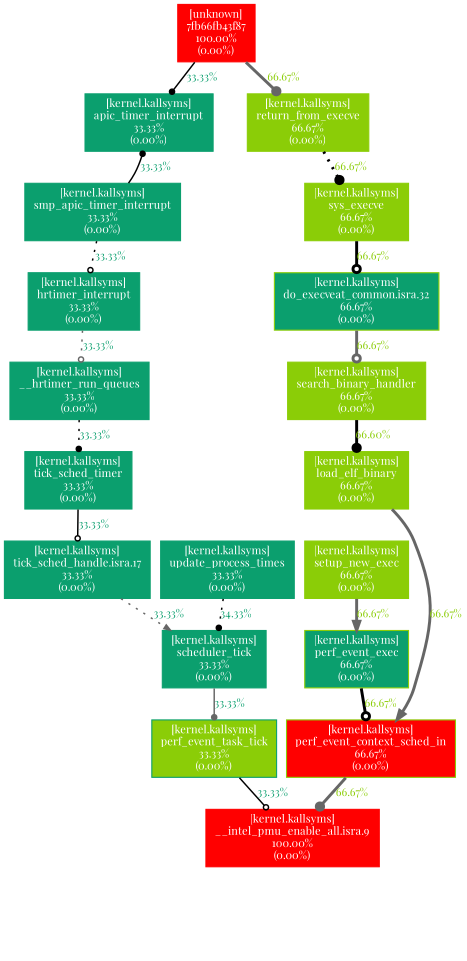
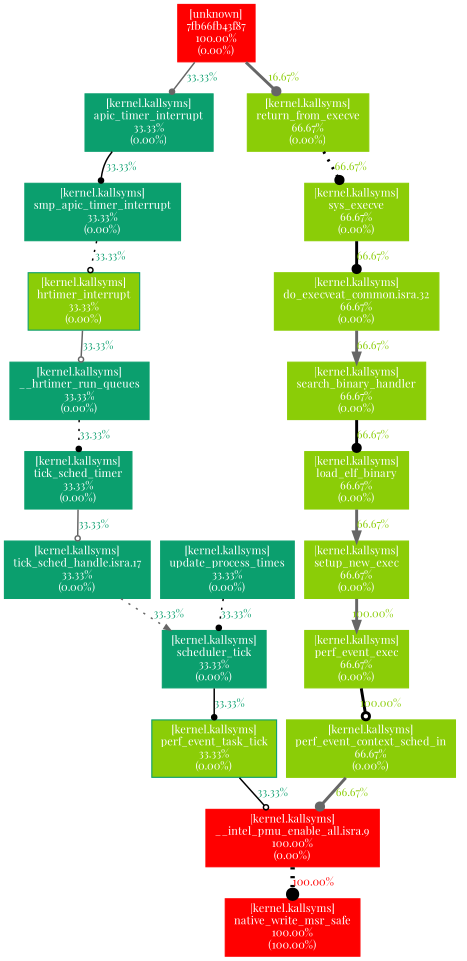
(184, 76) -> (184, 76)
(284, 78) -> (284, 78)
(136, 170) -> (105, 164)
(357, 253) -> (357, 253)
(84, 301) -> (84, 301)
(357, 301) -> (357, 301)
(357, 342) -> (357, 342)
(82, 344) -> (82, 344)
(373, 436) -> (373, 436)
(78, 523) -> (78, 523)
(430, 608) -> (357, 521)
(236, 614) -> (236, 614)
(373, 614) -> (373, 614)
(357, 659) -> (357, 659)
(214, 701) -> (214, 701)
(381, 704) -> (381, 704)
(371, 749) -> (371, 749)
none -> (293, 928)
